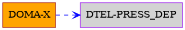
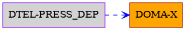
(65, 15) -> (114, 15)
